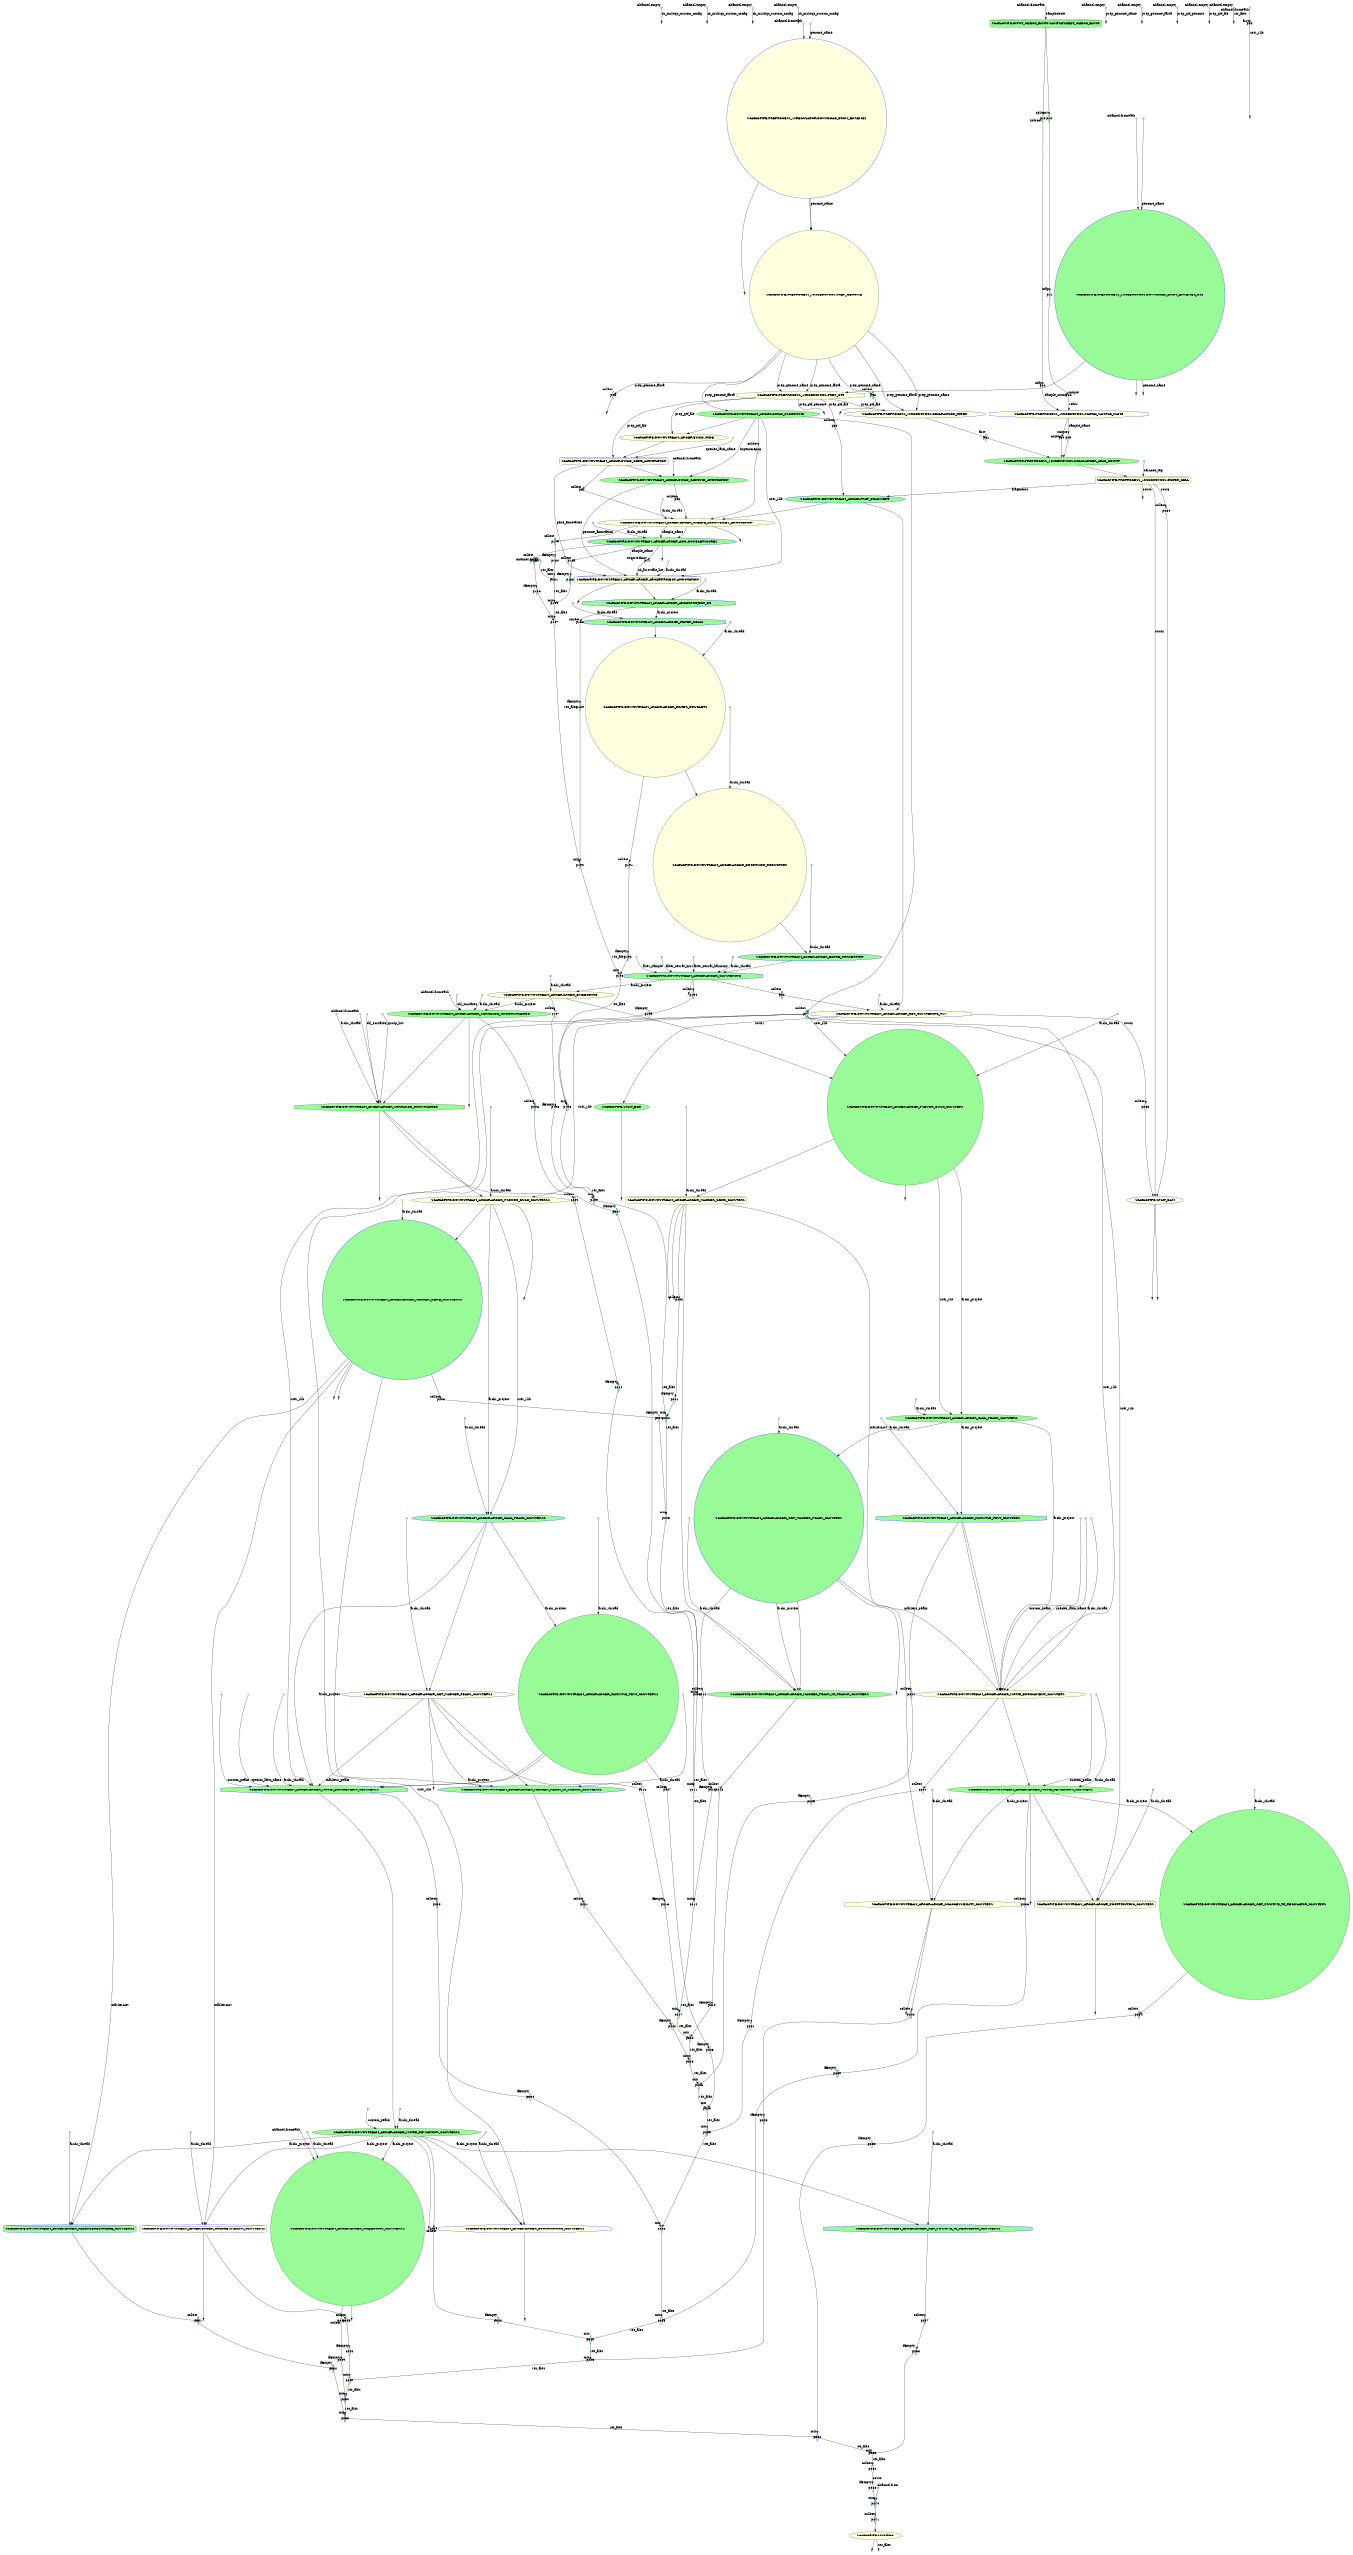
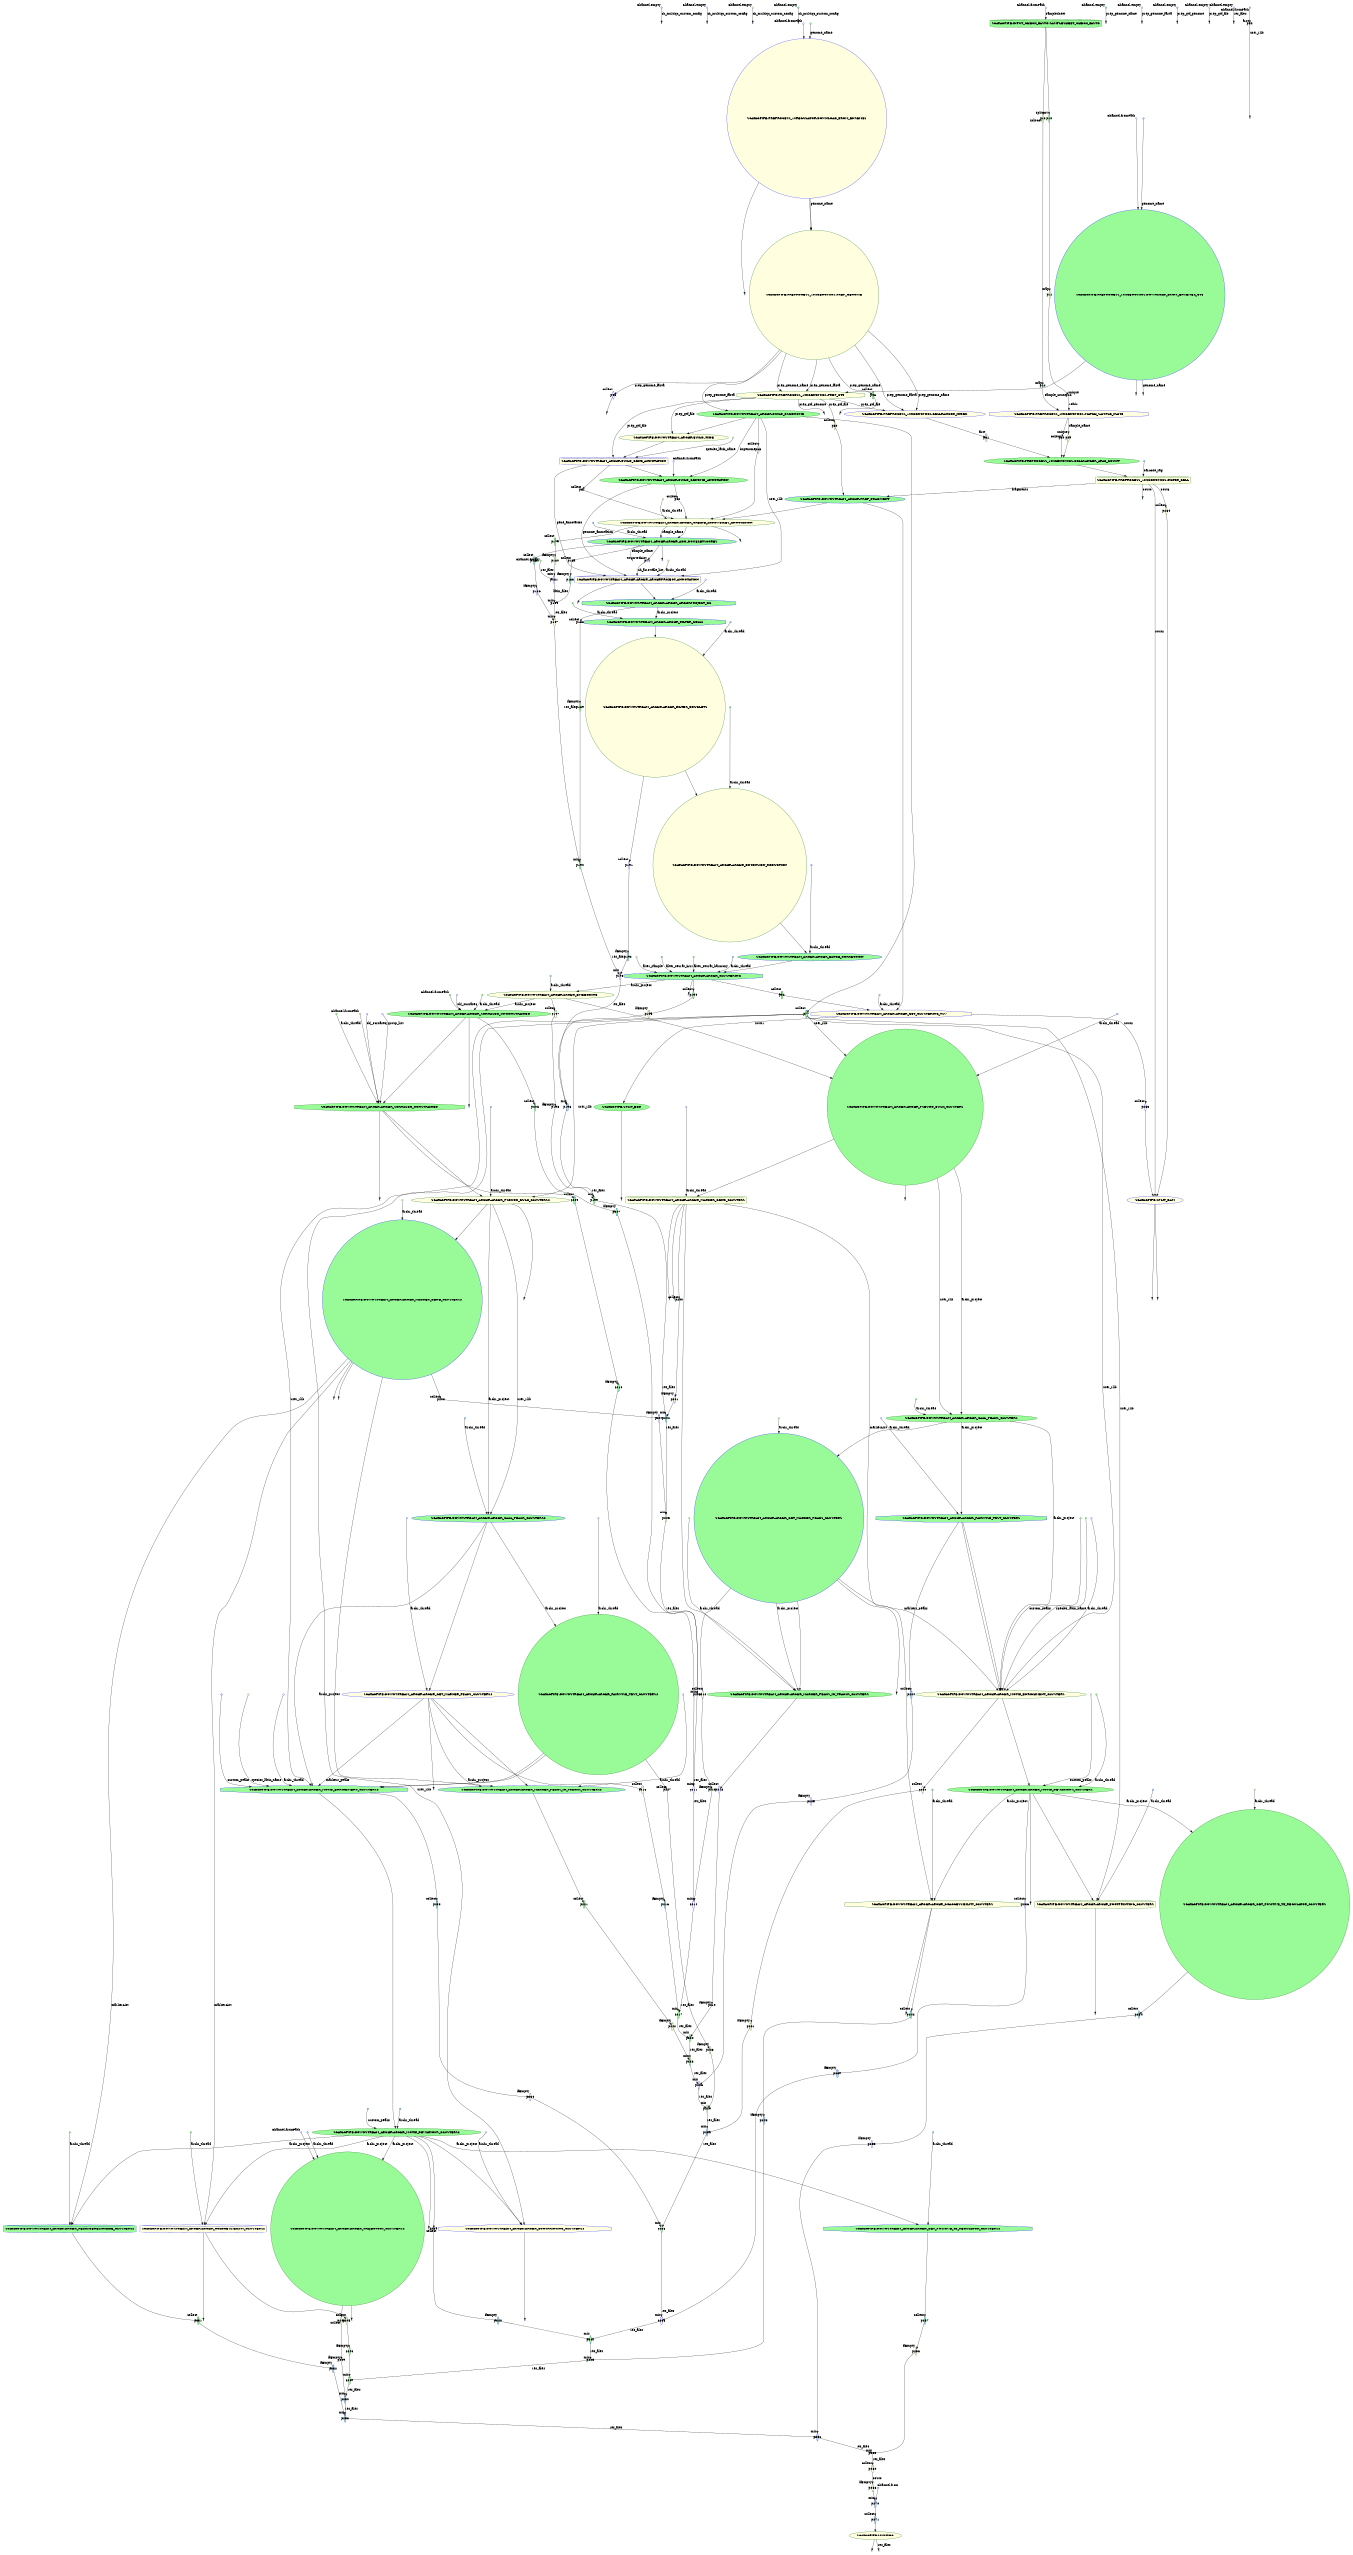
(561, 591) -> (561, 591)
